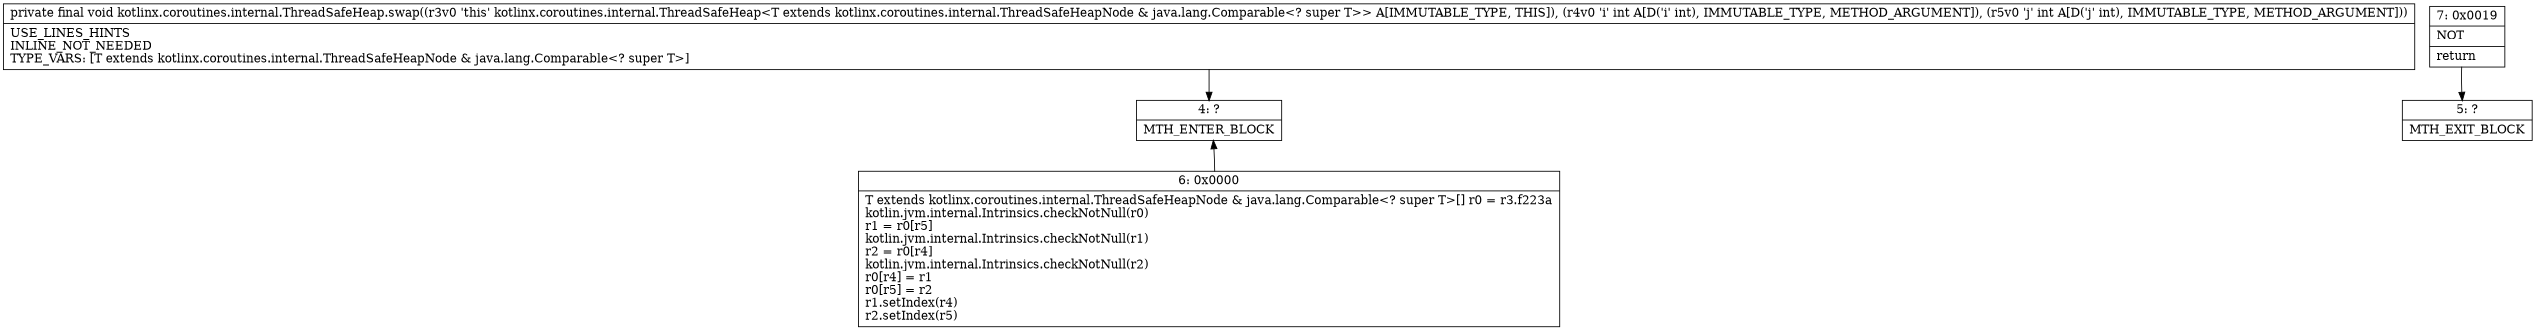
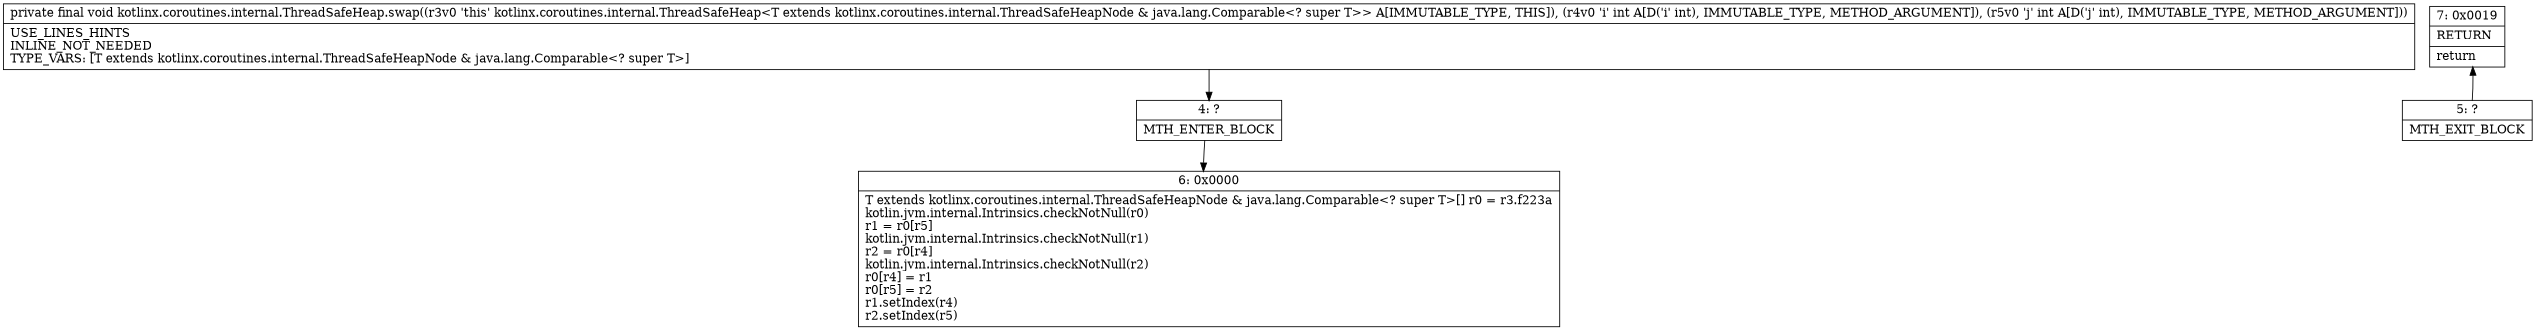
(2451, 36) -> (2464, 36)
(2461, 79) -> (2473, 88)
(1214, 160) -> (1204, 151)
